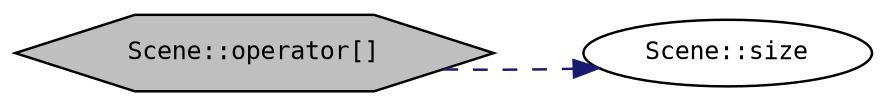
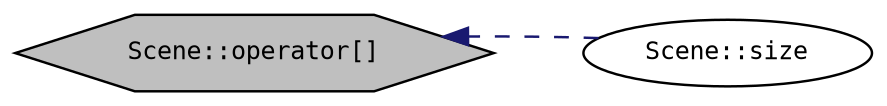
(508, 70) -> (534, 37)
